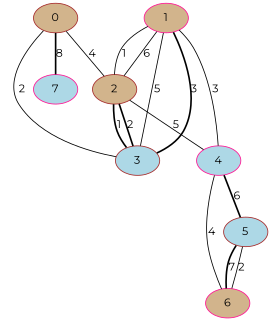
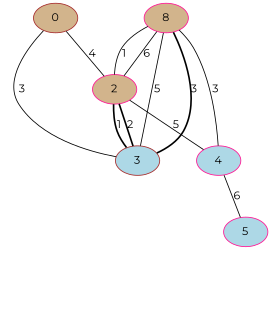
(166, 18) -> (166, 18)
(22, 89) -> (22, 89)
(56, 89) -> none
(115, 89) -> (115, 89)
(232, 196) -> (232, 196)
(246, 232) -> (246, 232)
(228, 303) -> none
